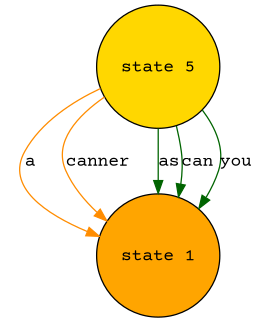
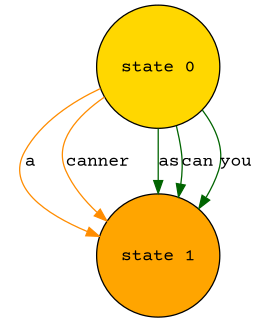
(158, 67) -> (158, 67)
